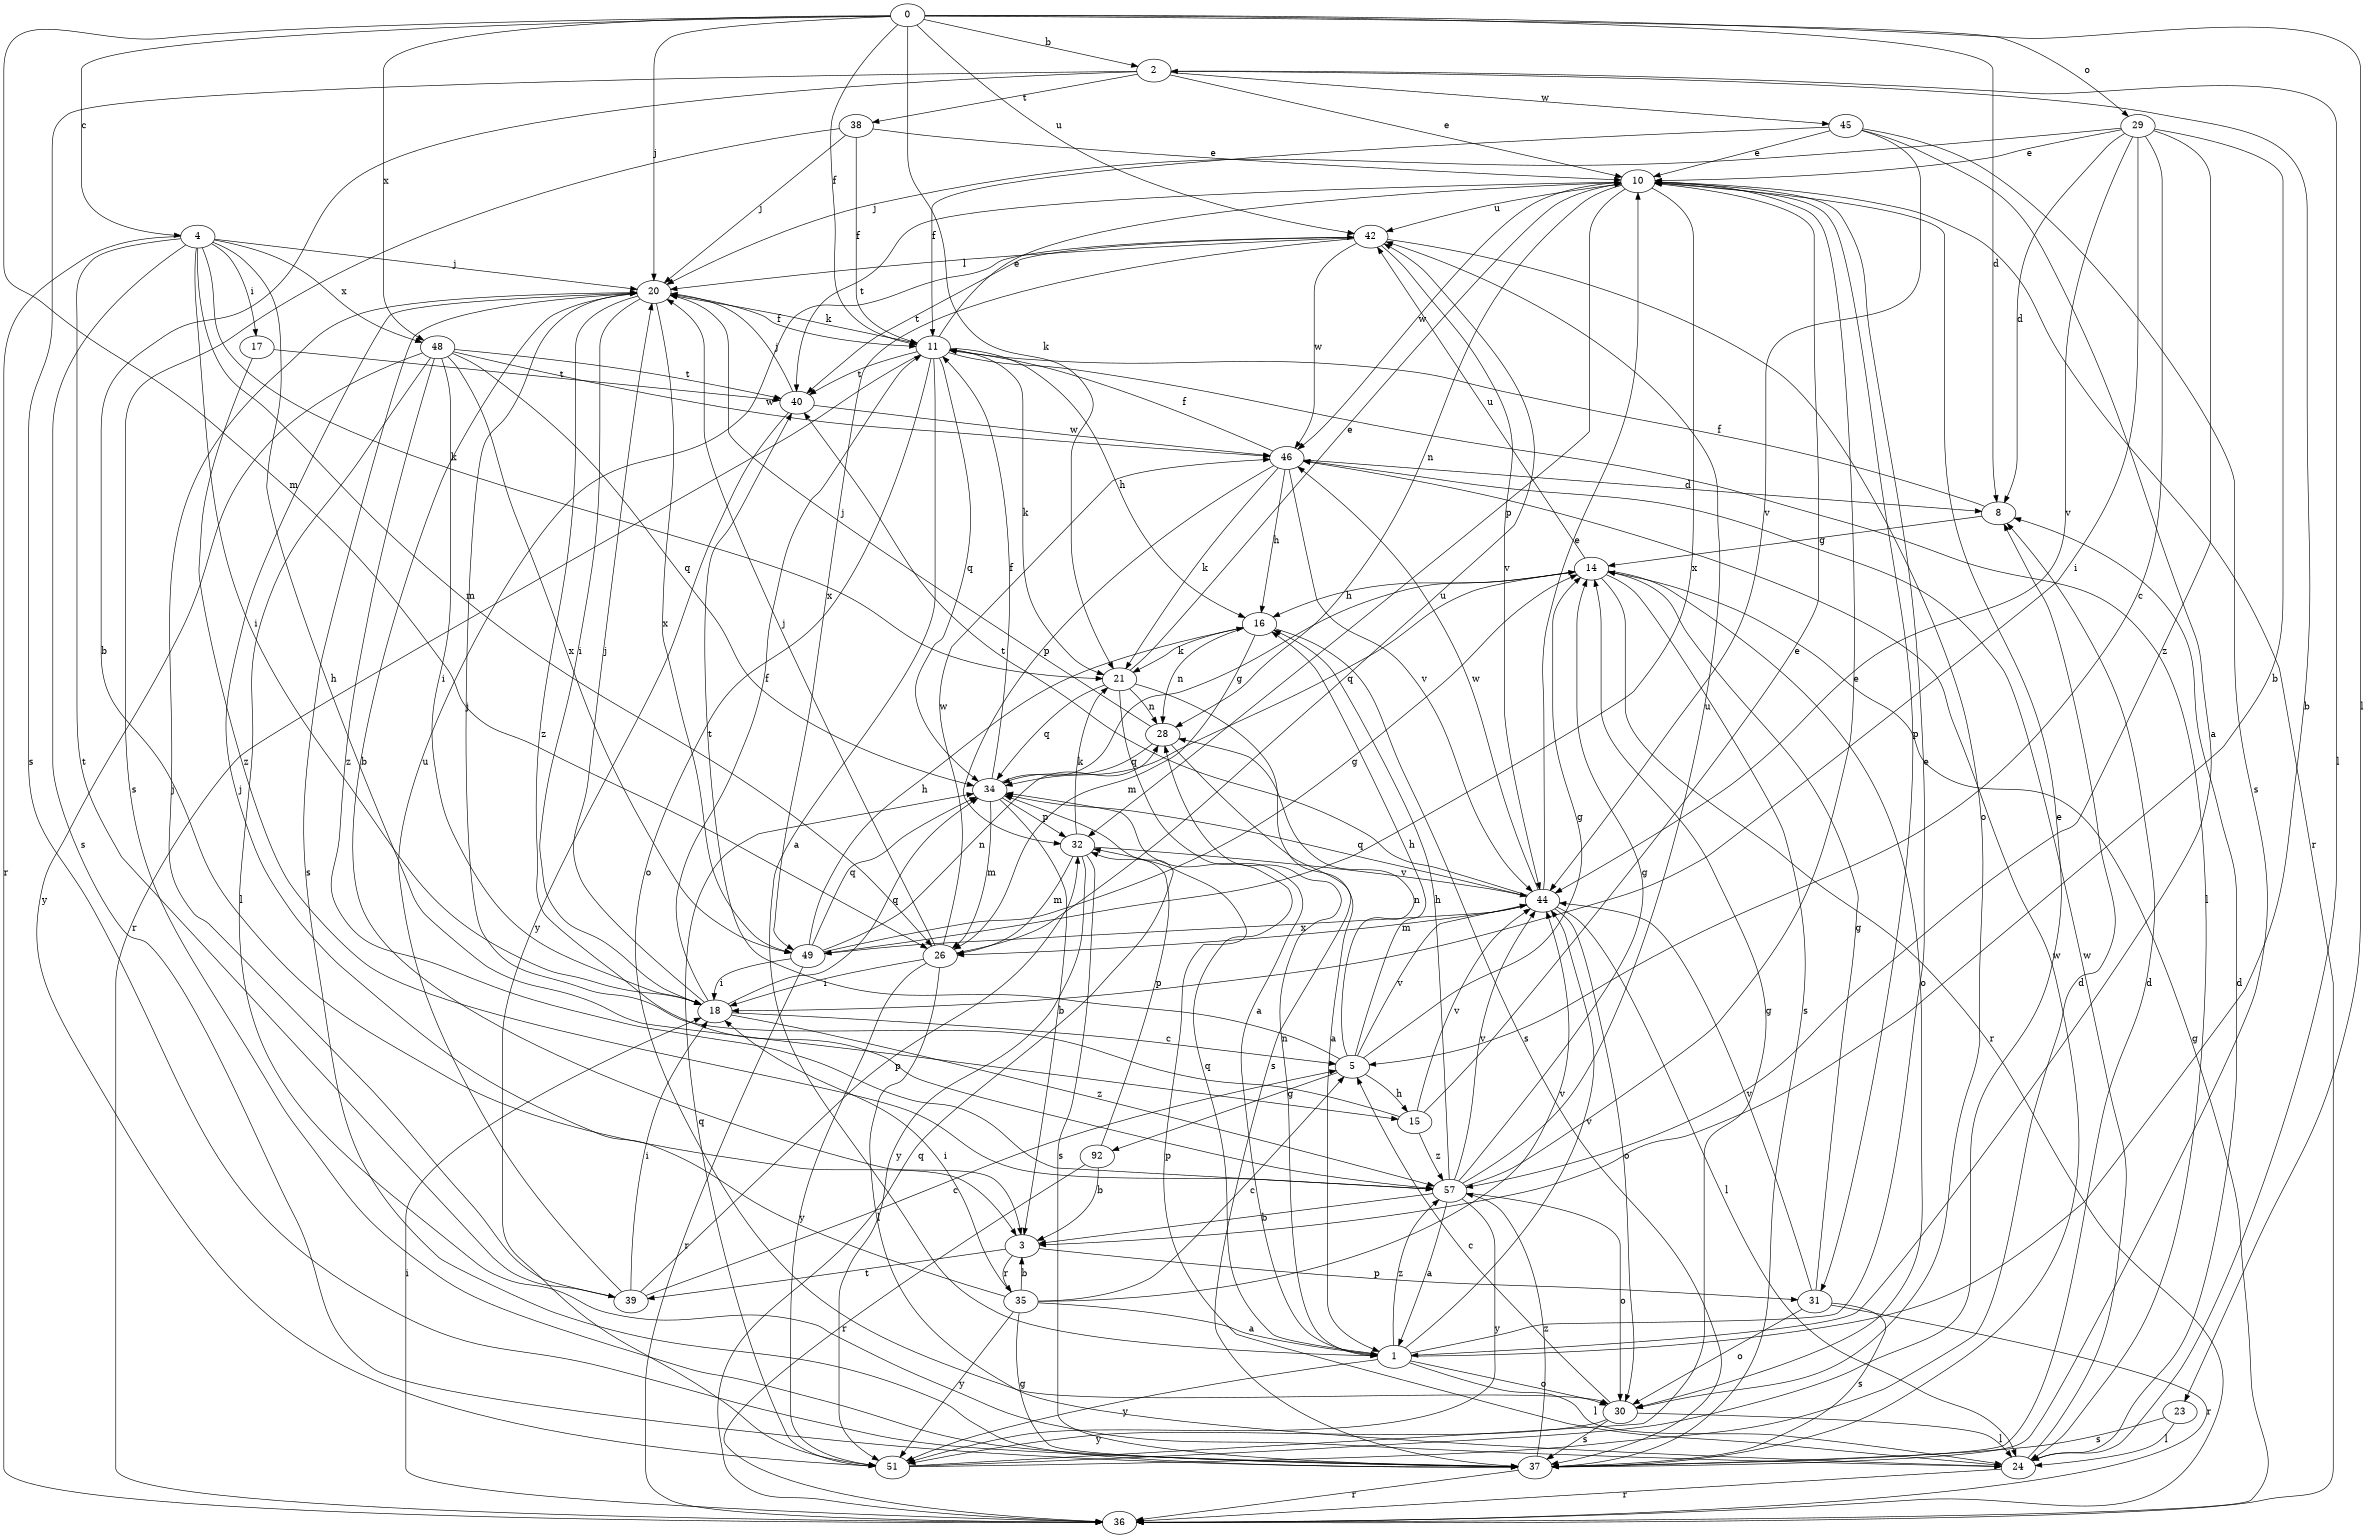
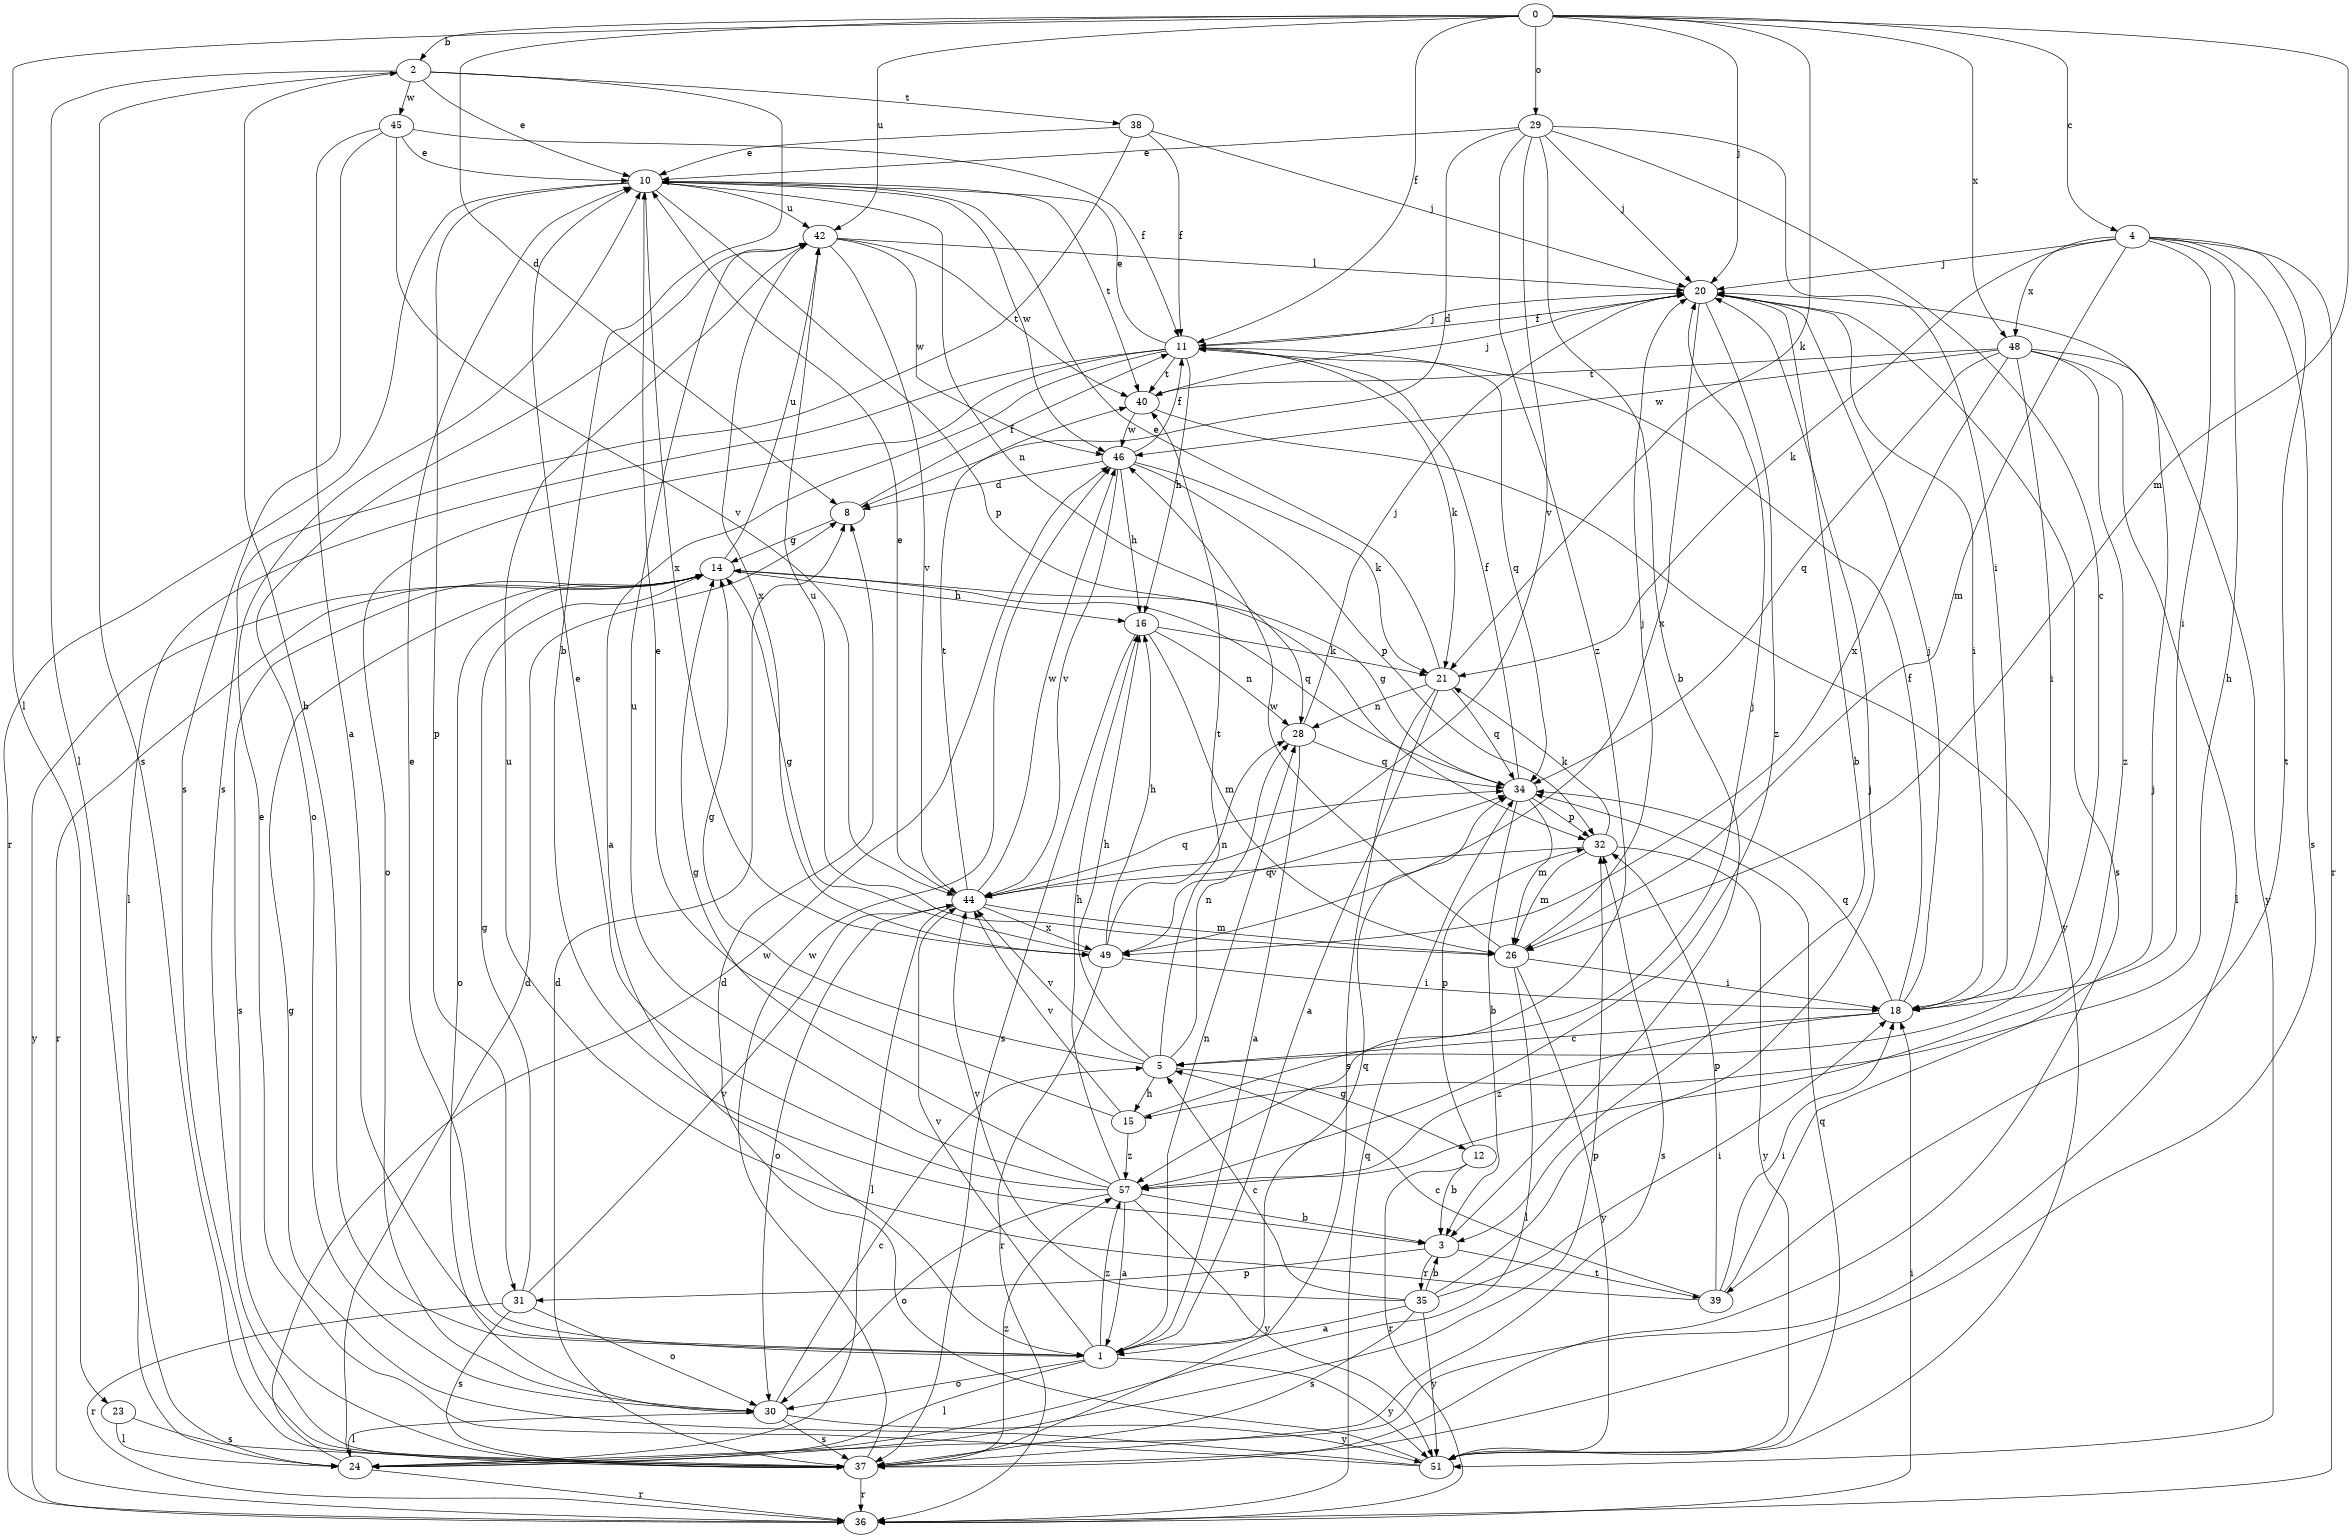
(829, 320) -> (1433, 320)
(257, 347) -> none
(1480, 1037) -> none
(2195, 1039) -> (35, 1039)
(1097, 1156) -> (1479, 1156)
(116, 1192) -> none
(1058, 1362) -> (1452, 1358)
(1023, 1384) -> (1312, 1384)
